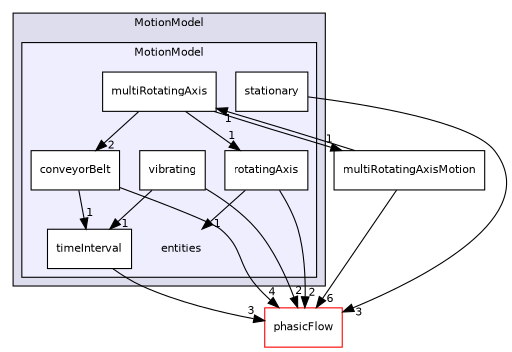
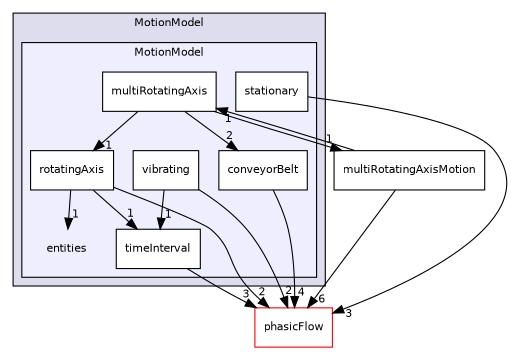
(81, 204) -> (111, 206)
